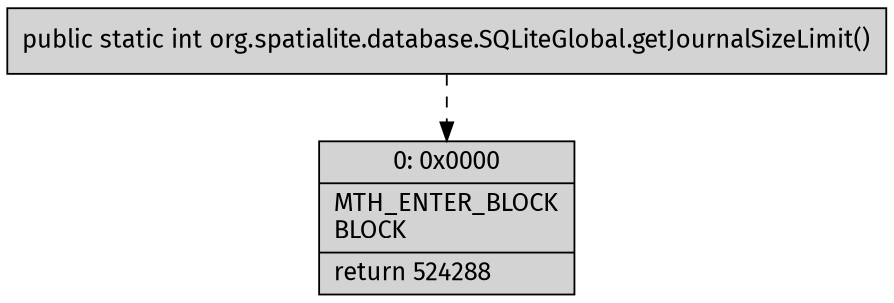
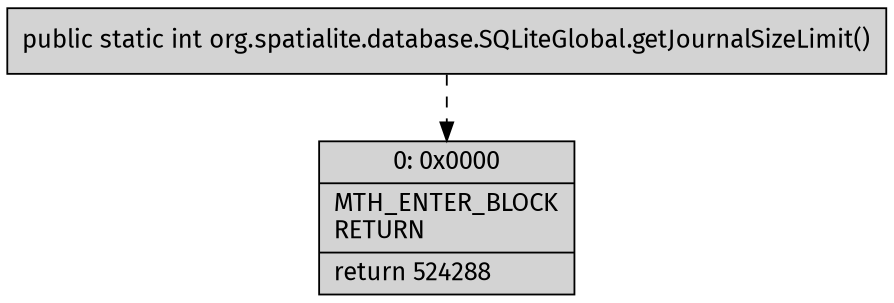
(370, 231) -> (380, 231)
